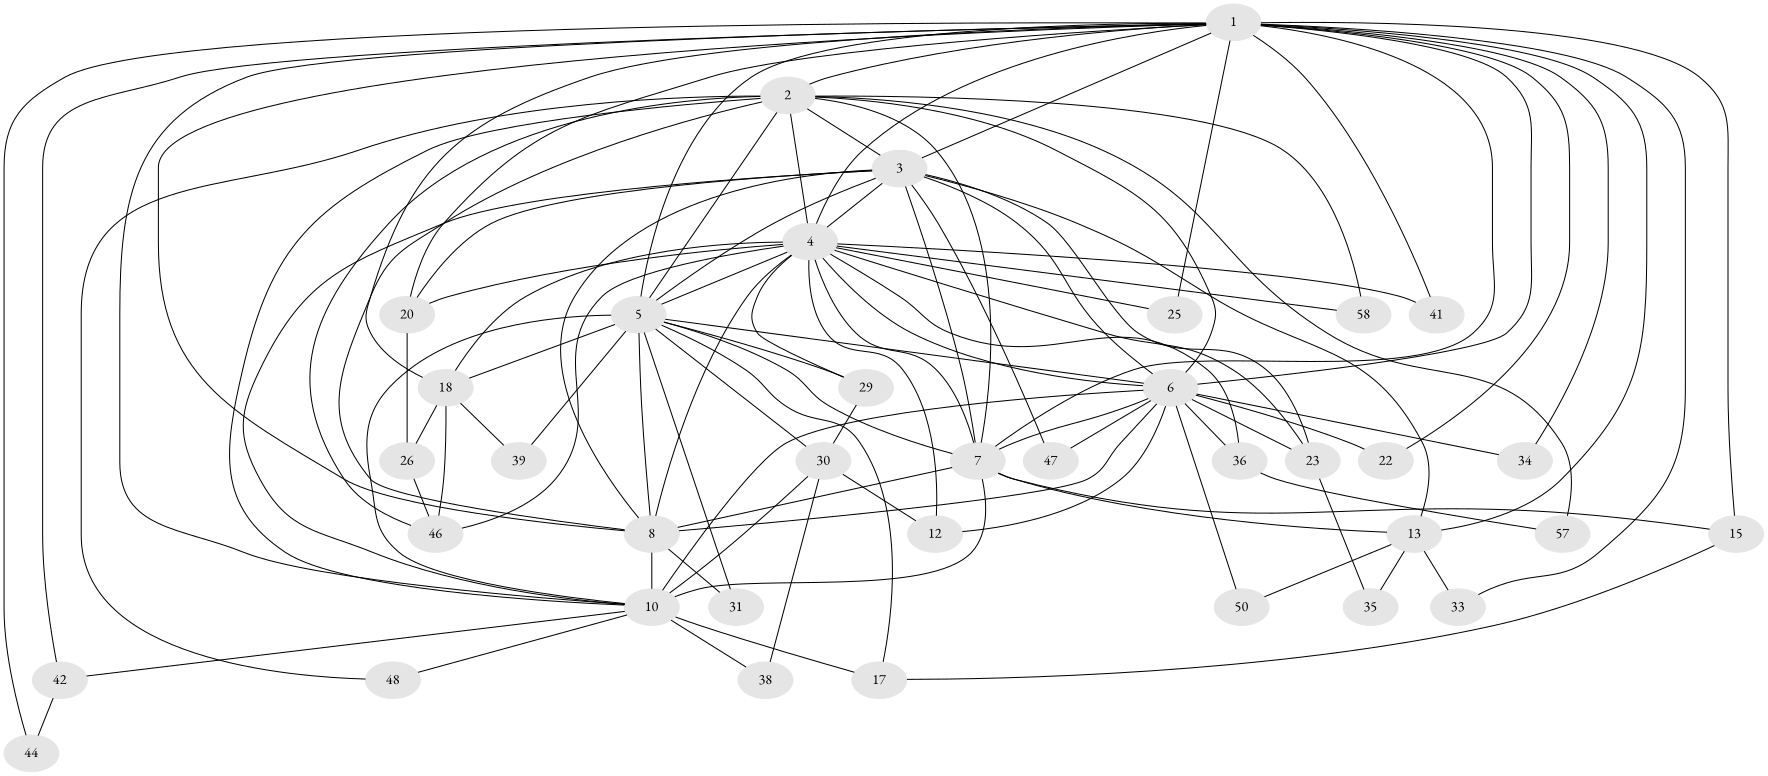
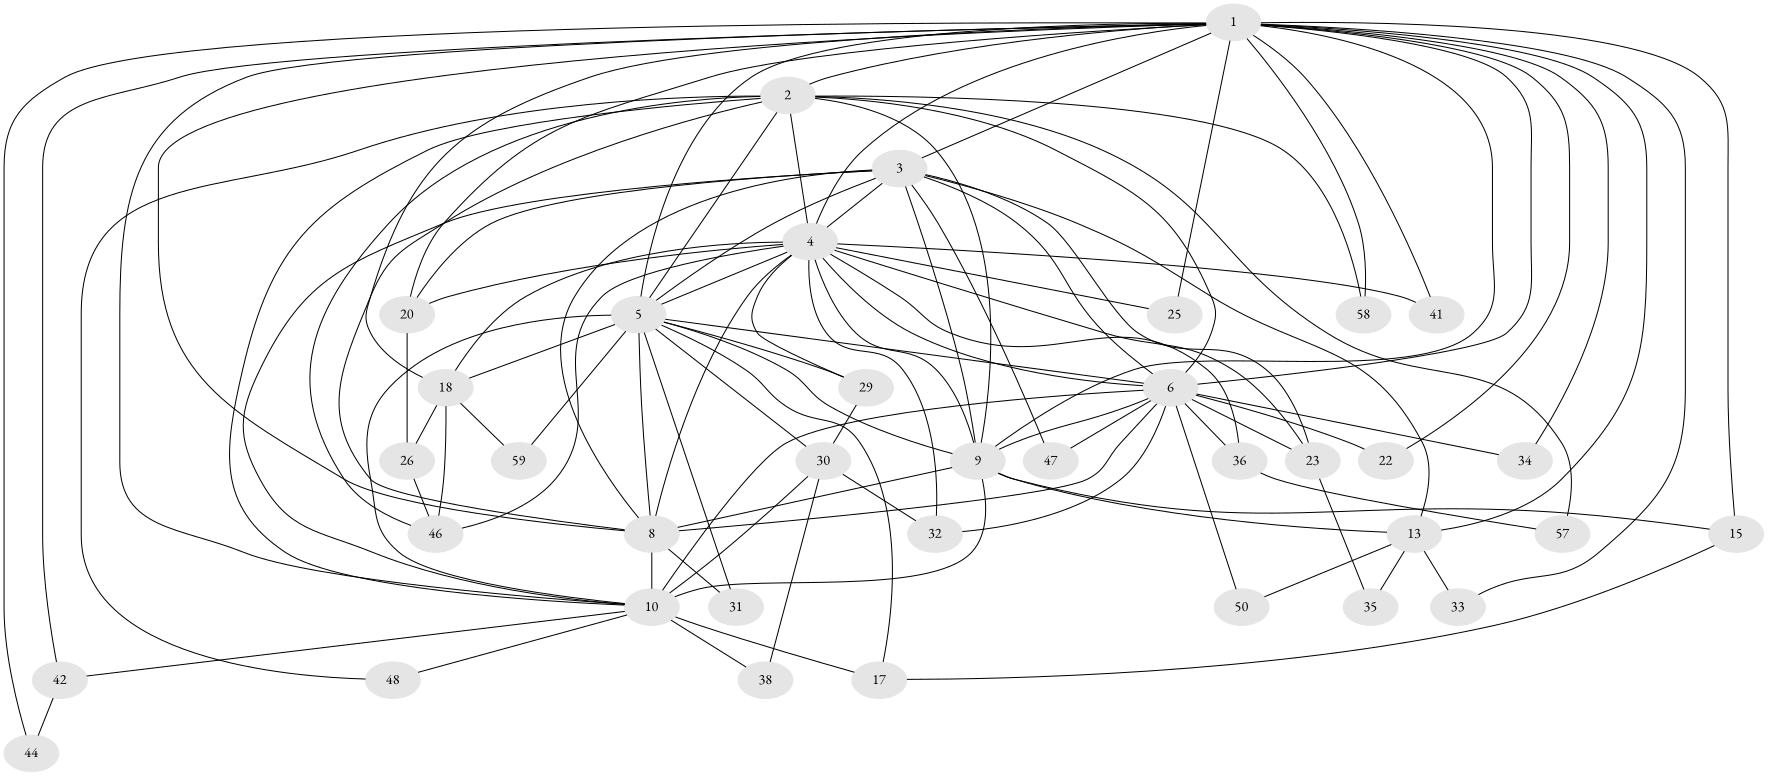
(844, 132) -> none
(1074, 277) -> (1330, 158)
(519, 461) -> (519, 461)
(978, 461) -> (978, 461)
(935, 534) -> (935, 534)
